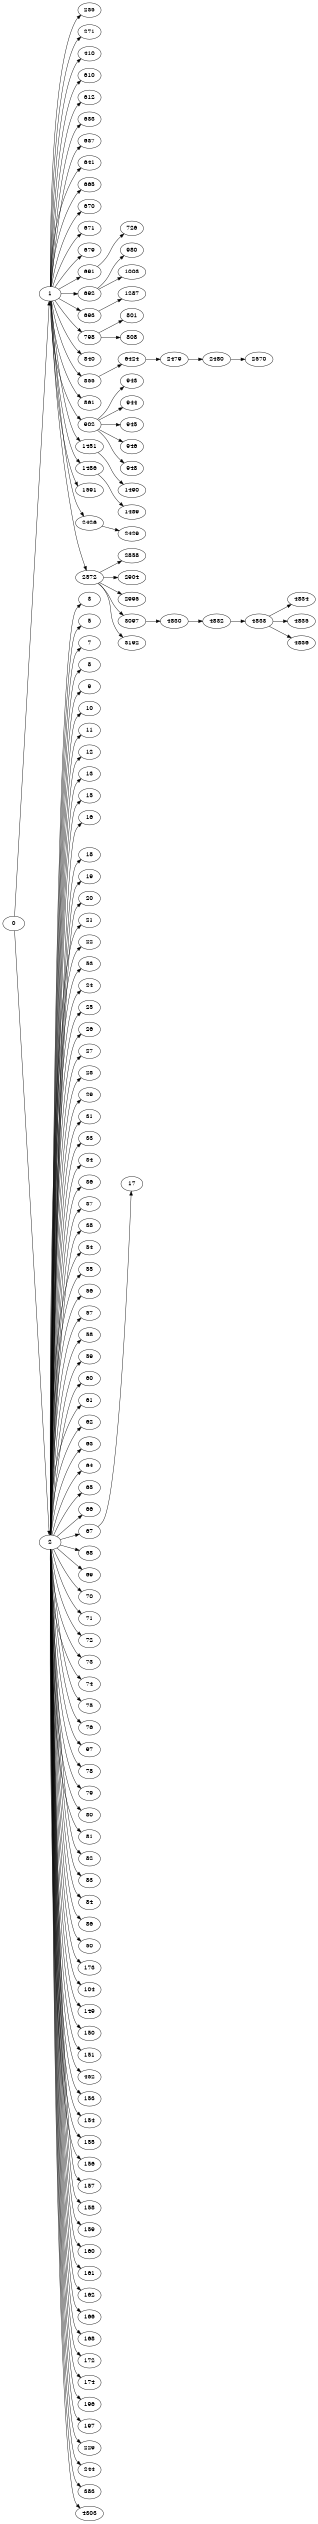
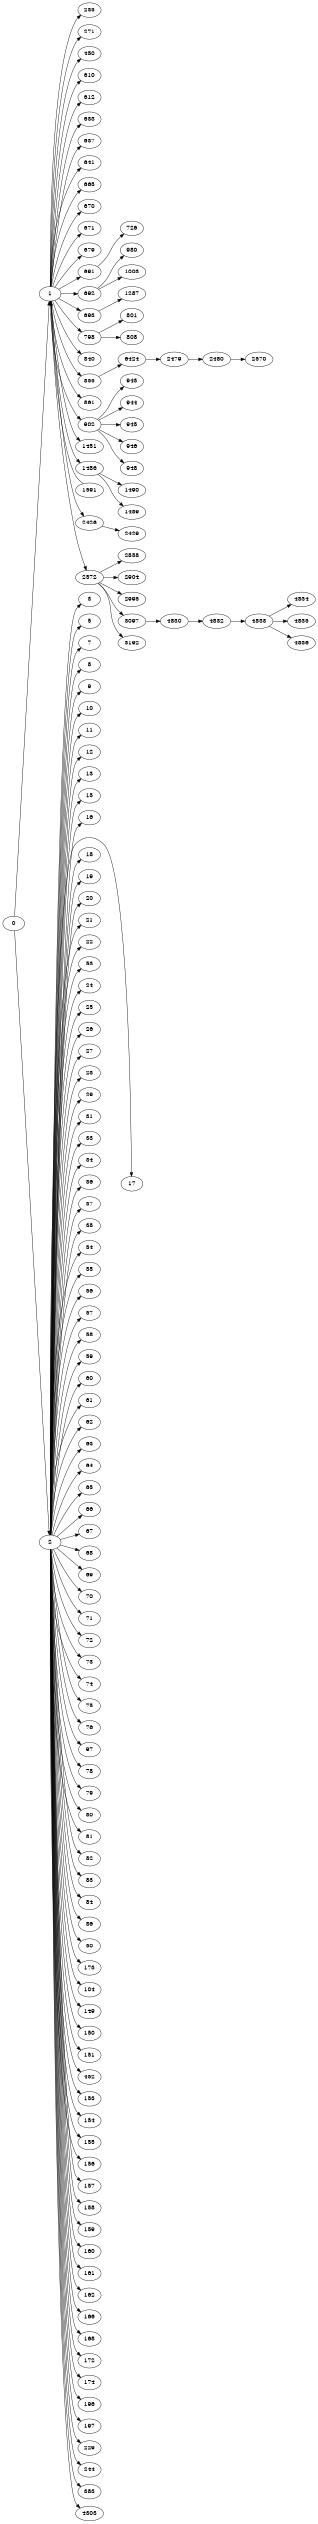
(90, 54) -> (90, 54)
(57, 393) -> (58, 397)
(110, 467) -> (109, 478)
(123, 1363) -> (93, 838)
